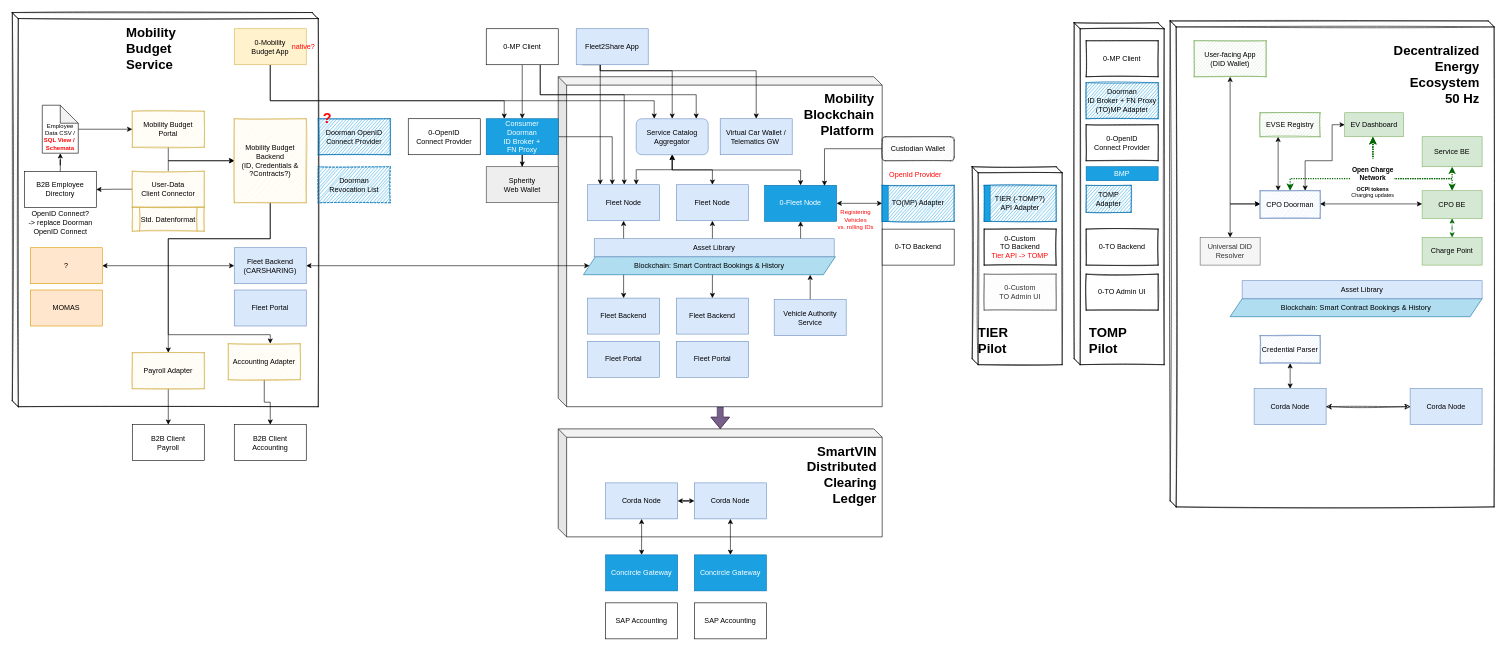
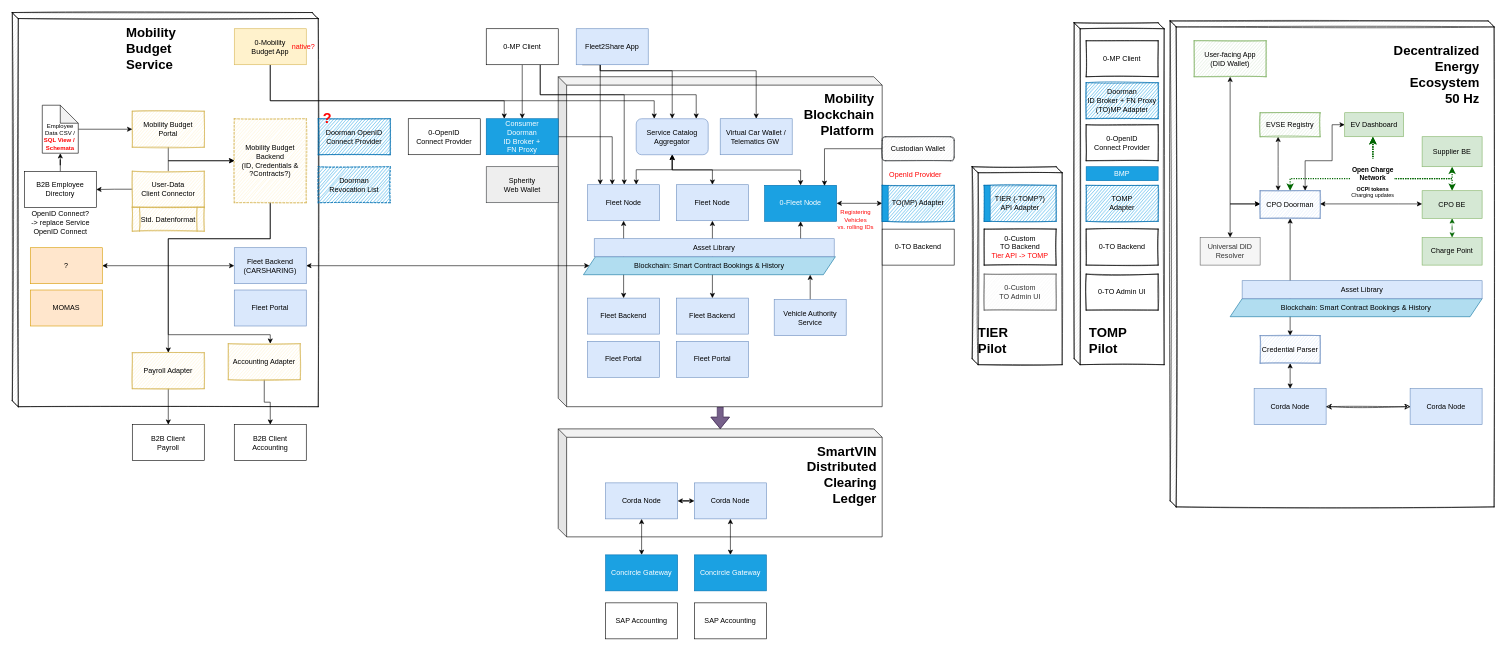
(1452, 152) -> (1452, 152)
(270, 161) -> (270, 161)
(522, 162) -> none
(1109, 199) -> (1122, 203)
(61, 222) -> (61, 222)
none -> (1290, 330)
